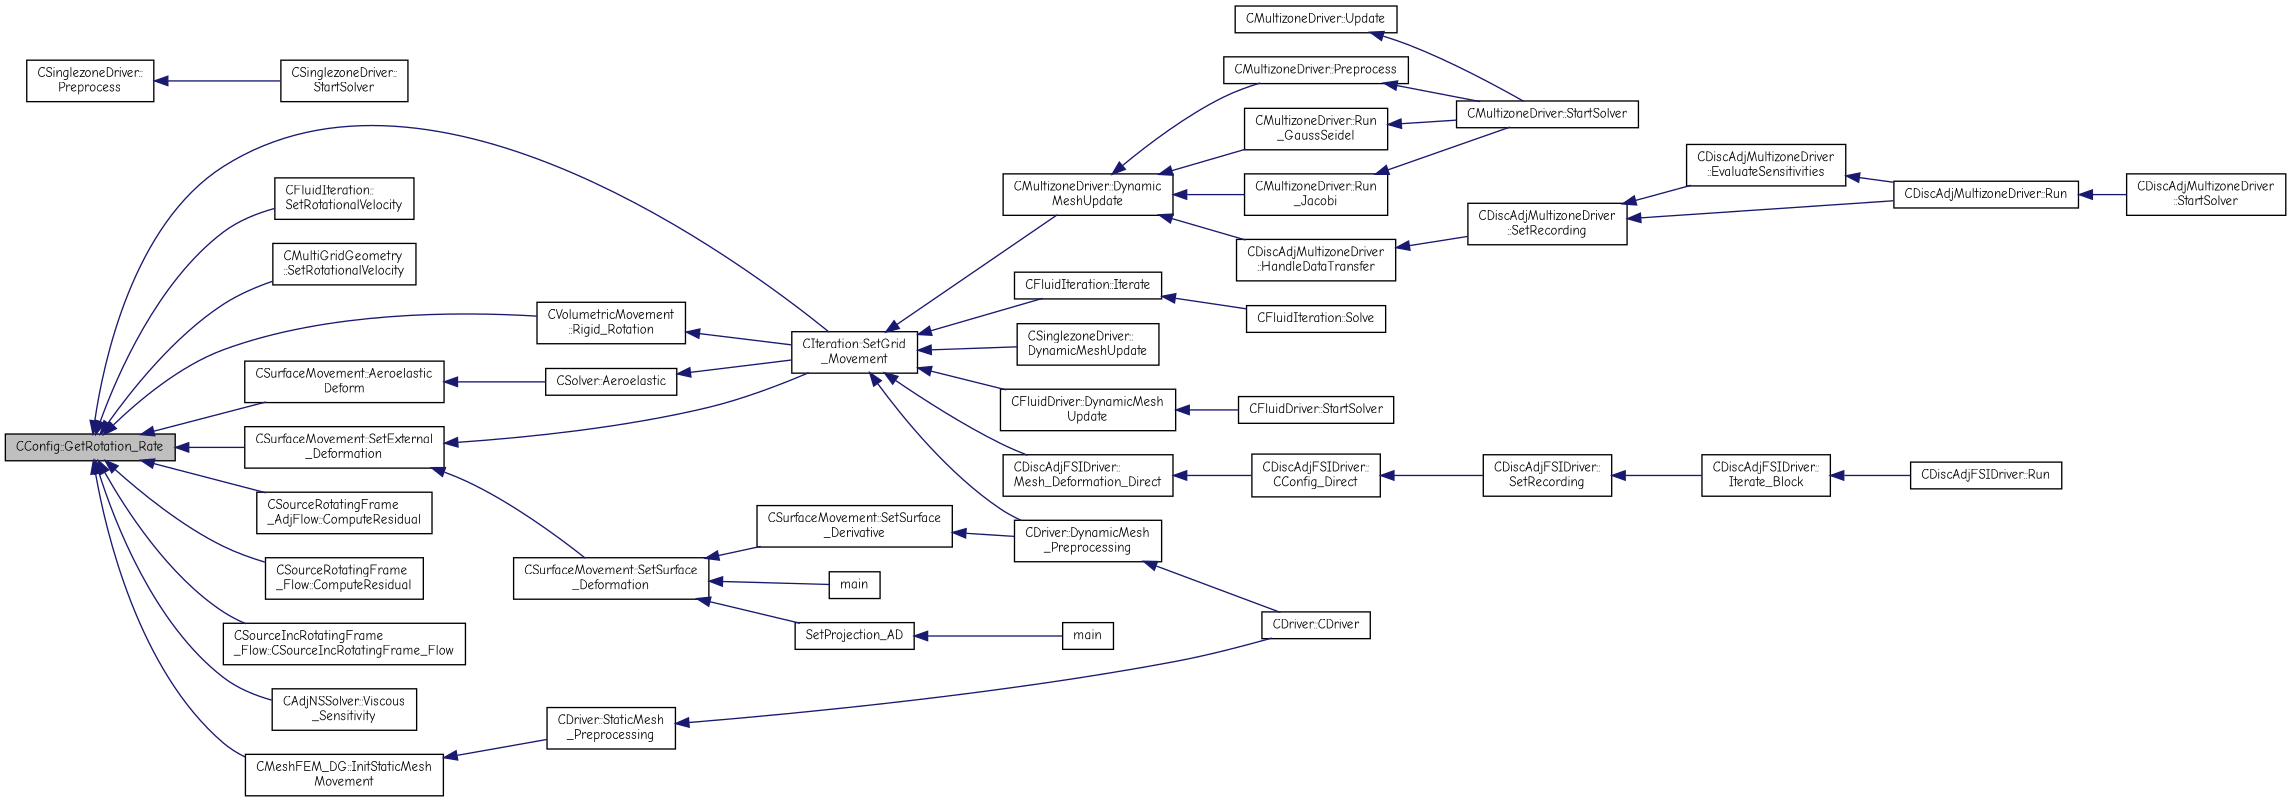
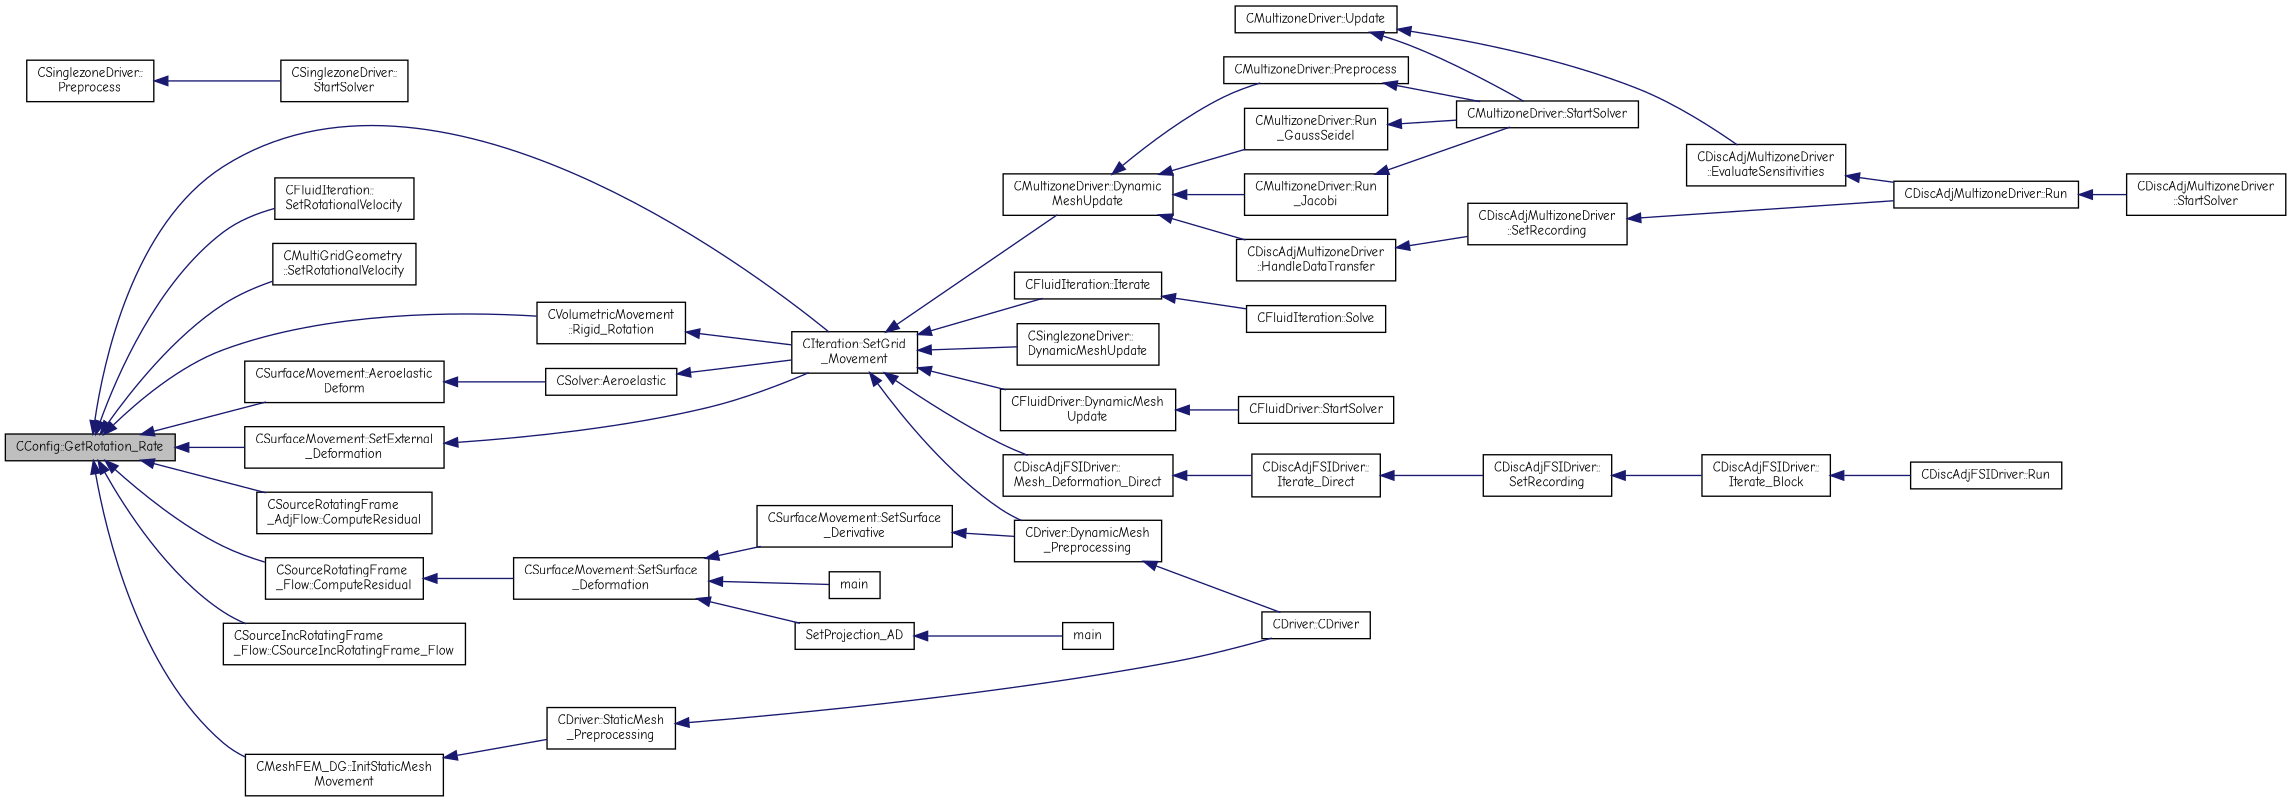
(1663, 193) -> (1581, 69)
(1316, 475) -> (1316, 475)
(518, 510) -> (475, 578)
(344, 710) -> none
